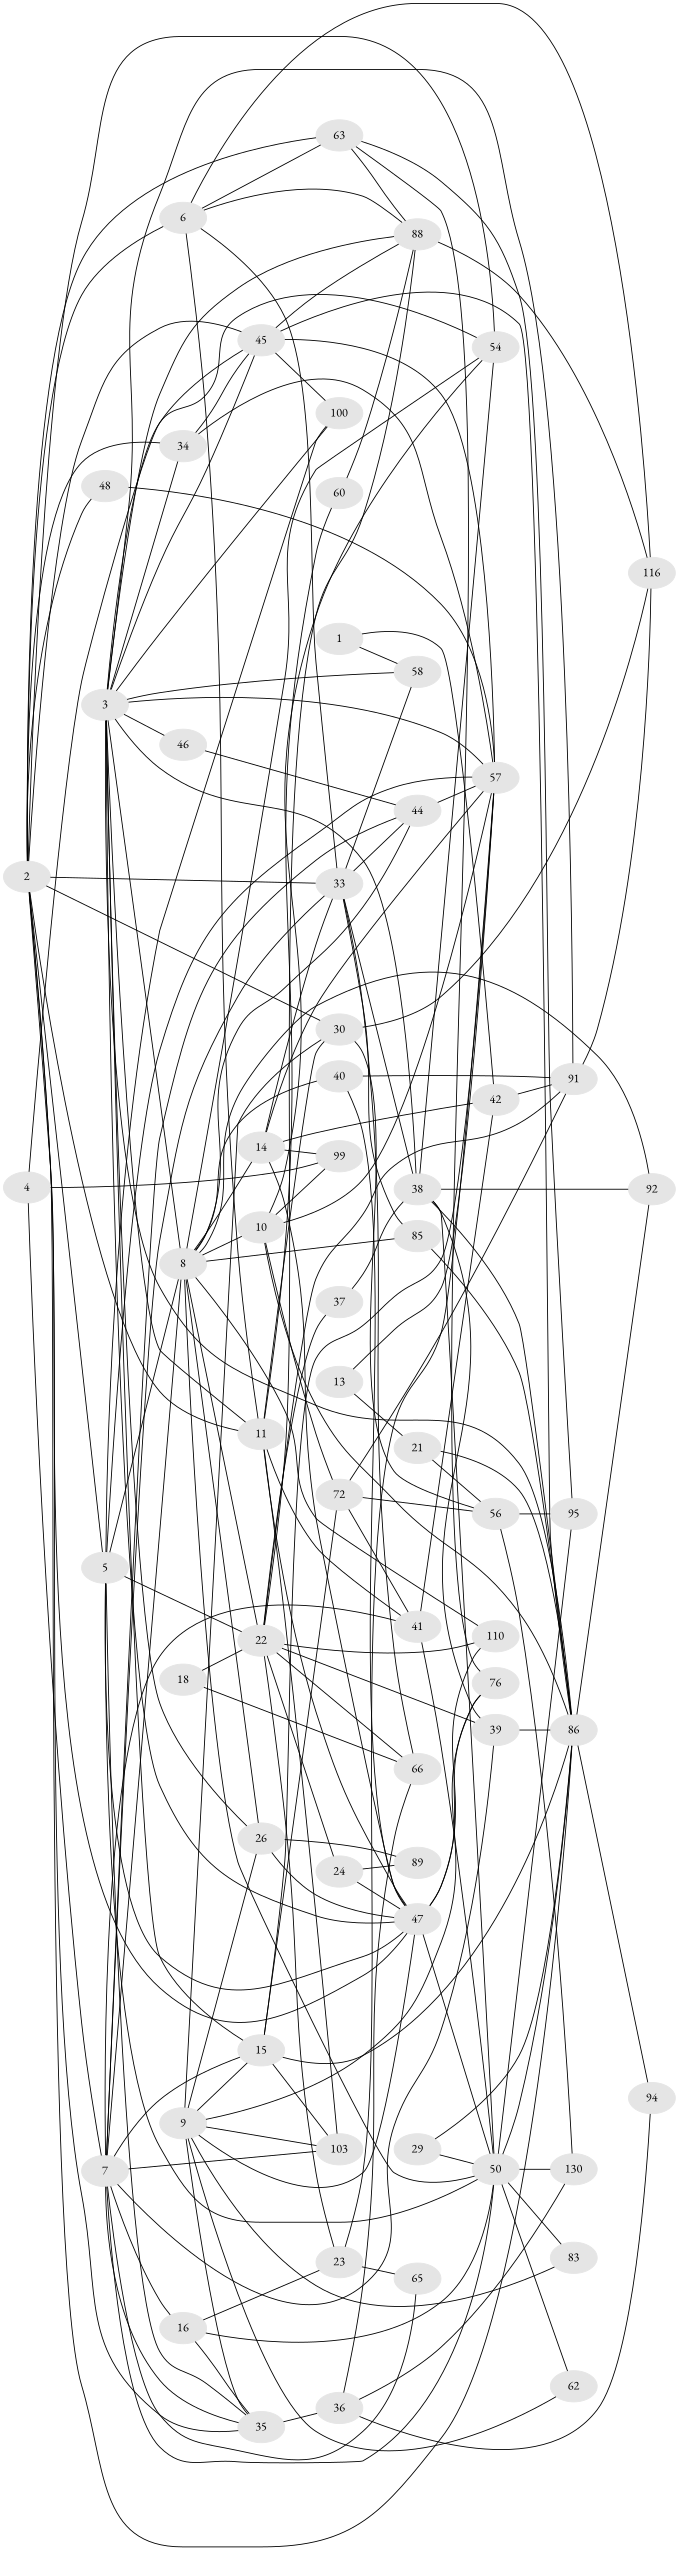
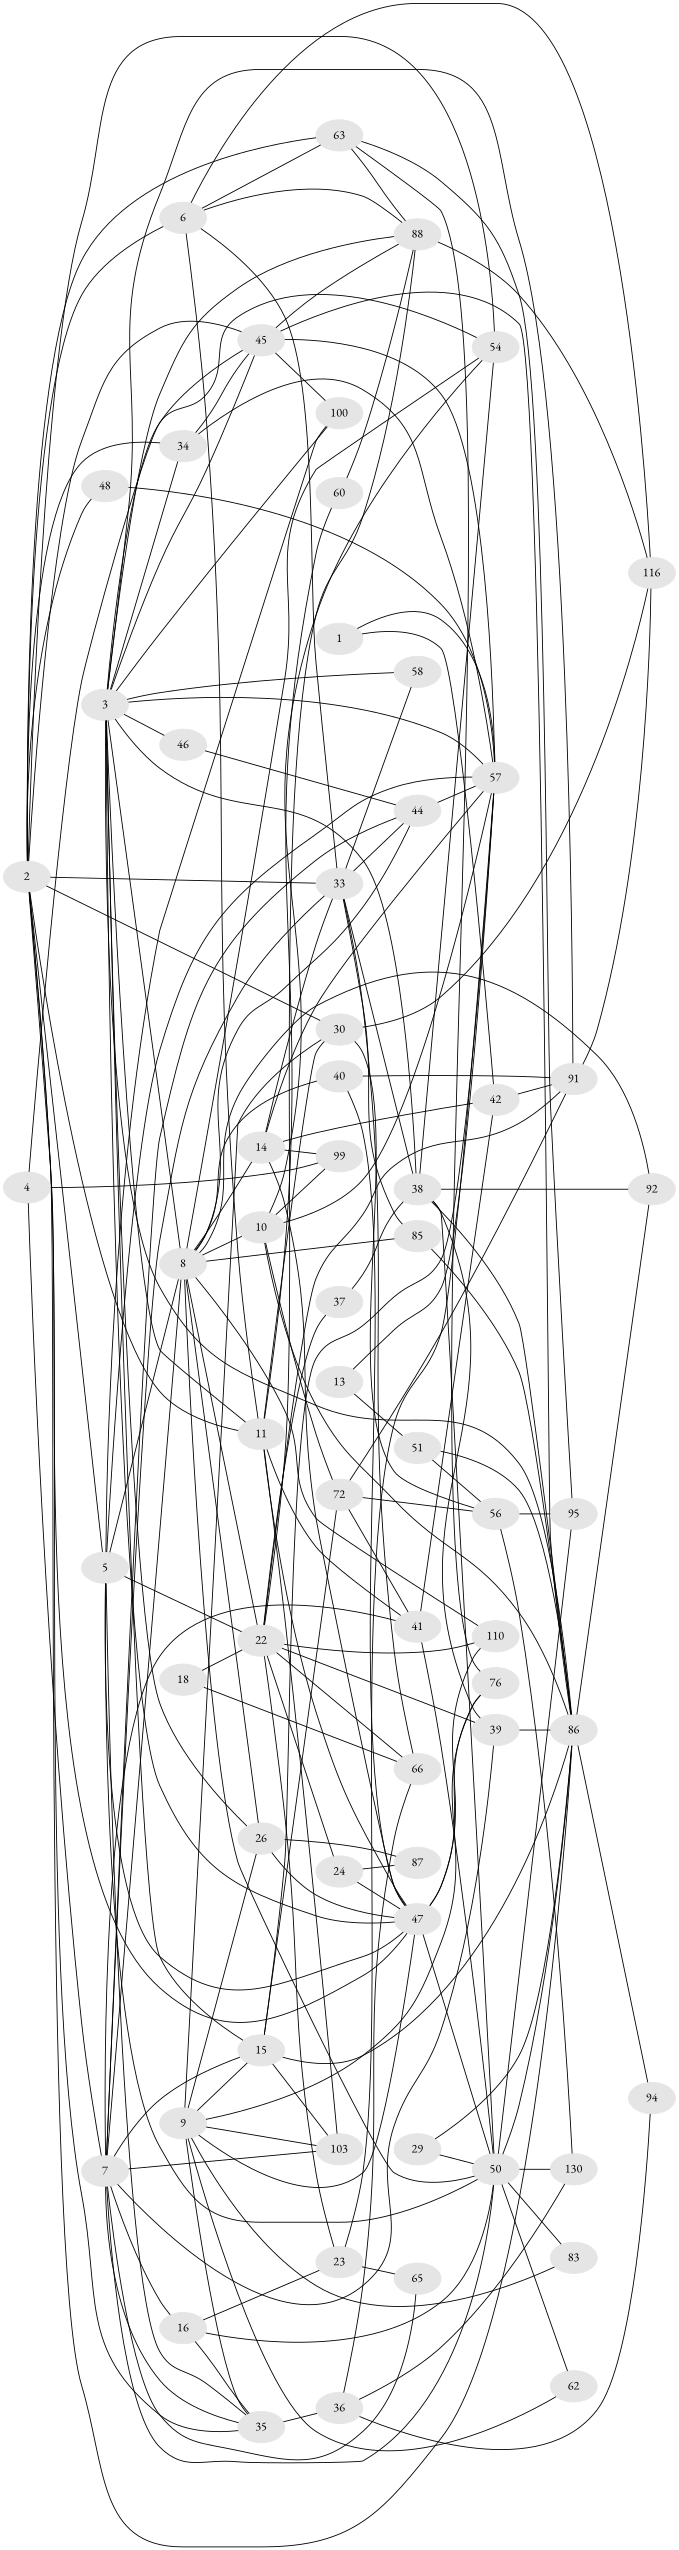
(378, 655) -> (453, 631)
(418, 1448) -> (418, 1448)
(418, 1863) -> (418, 1863)
